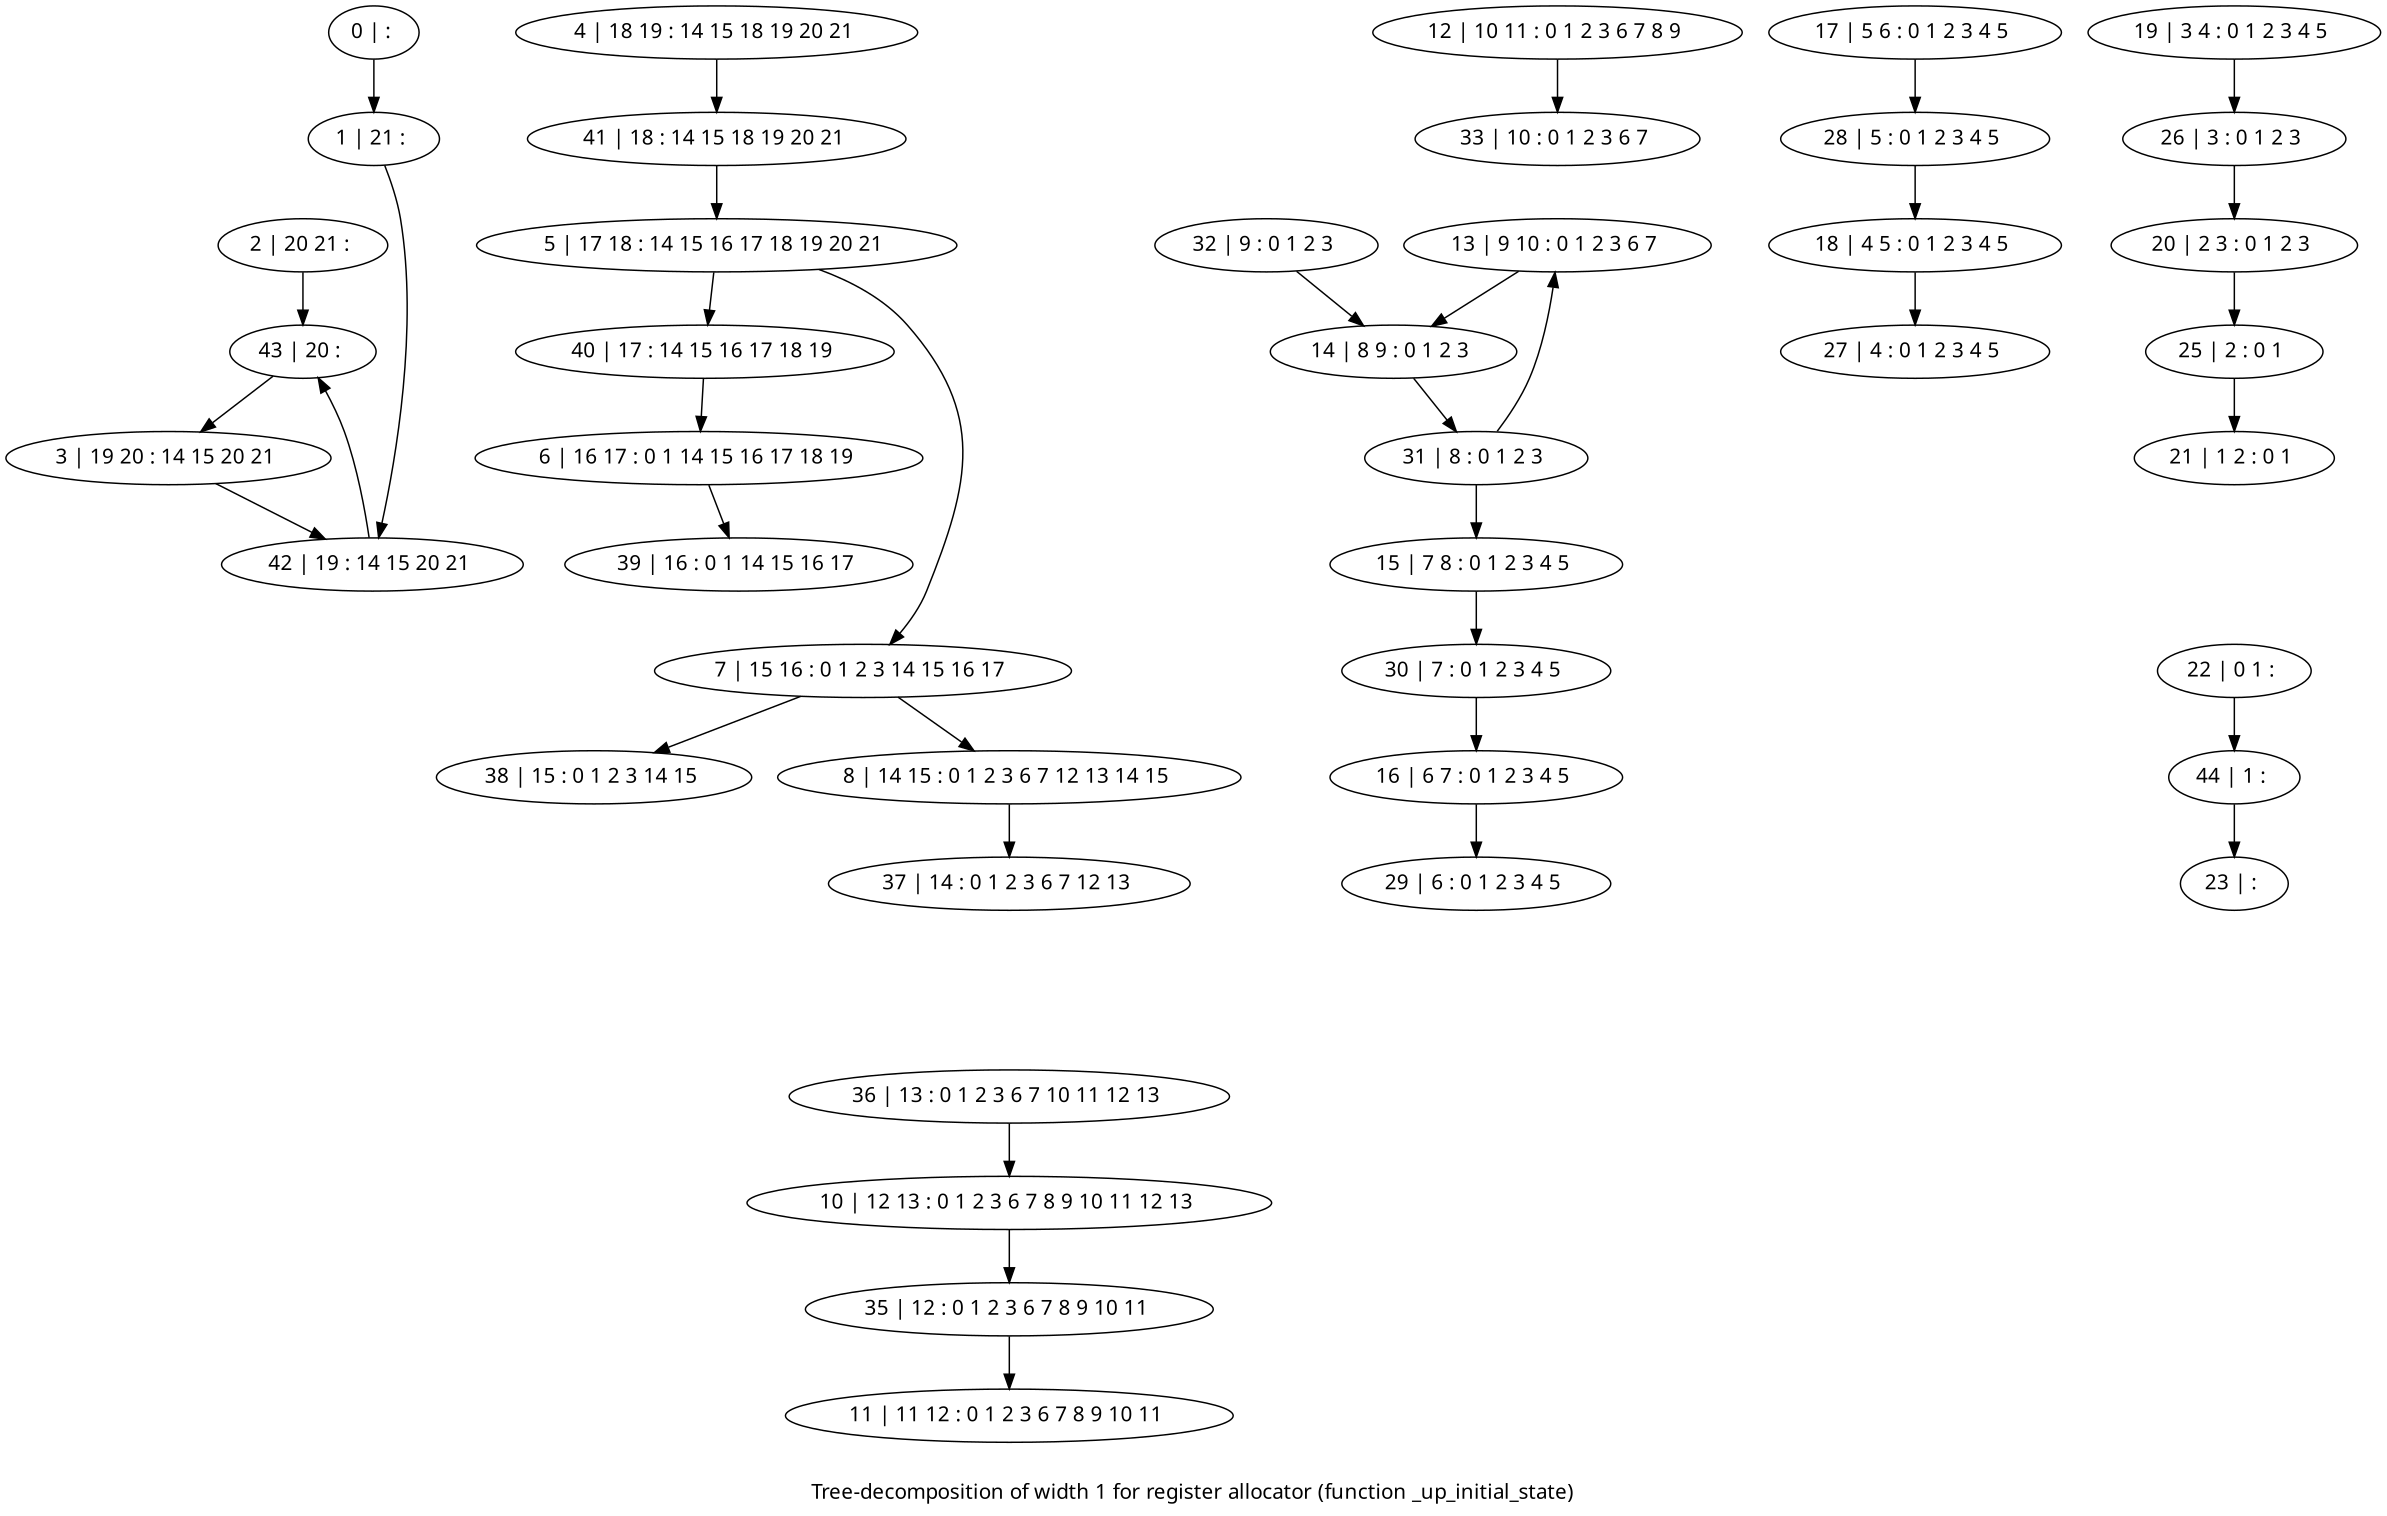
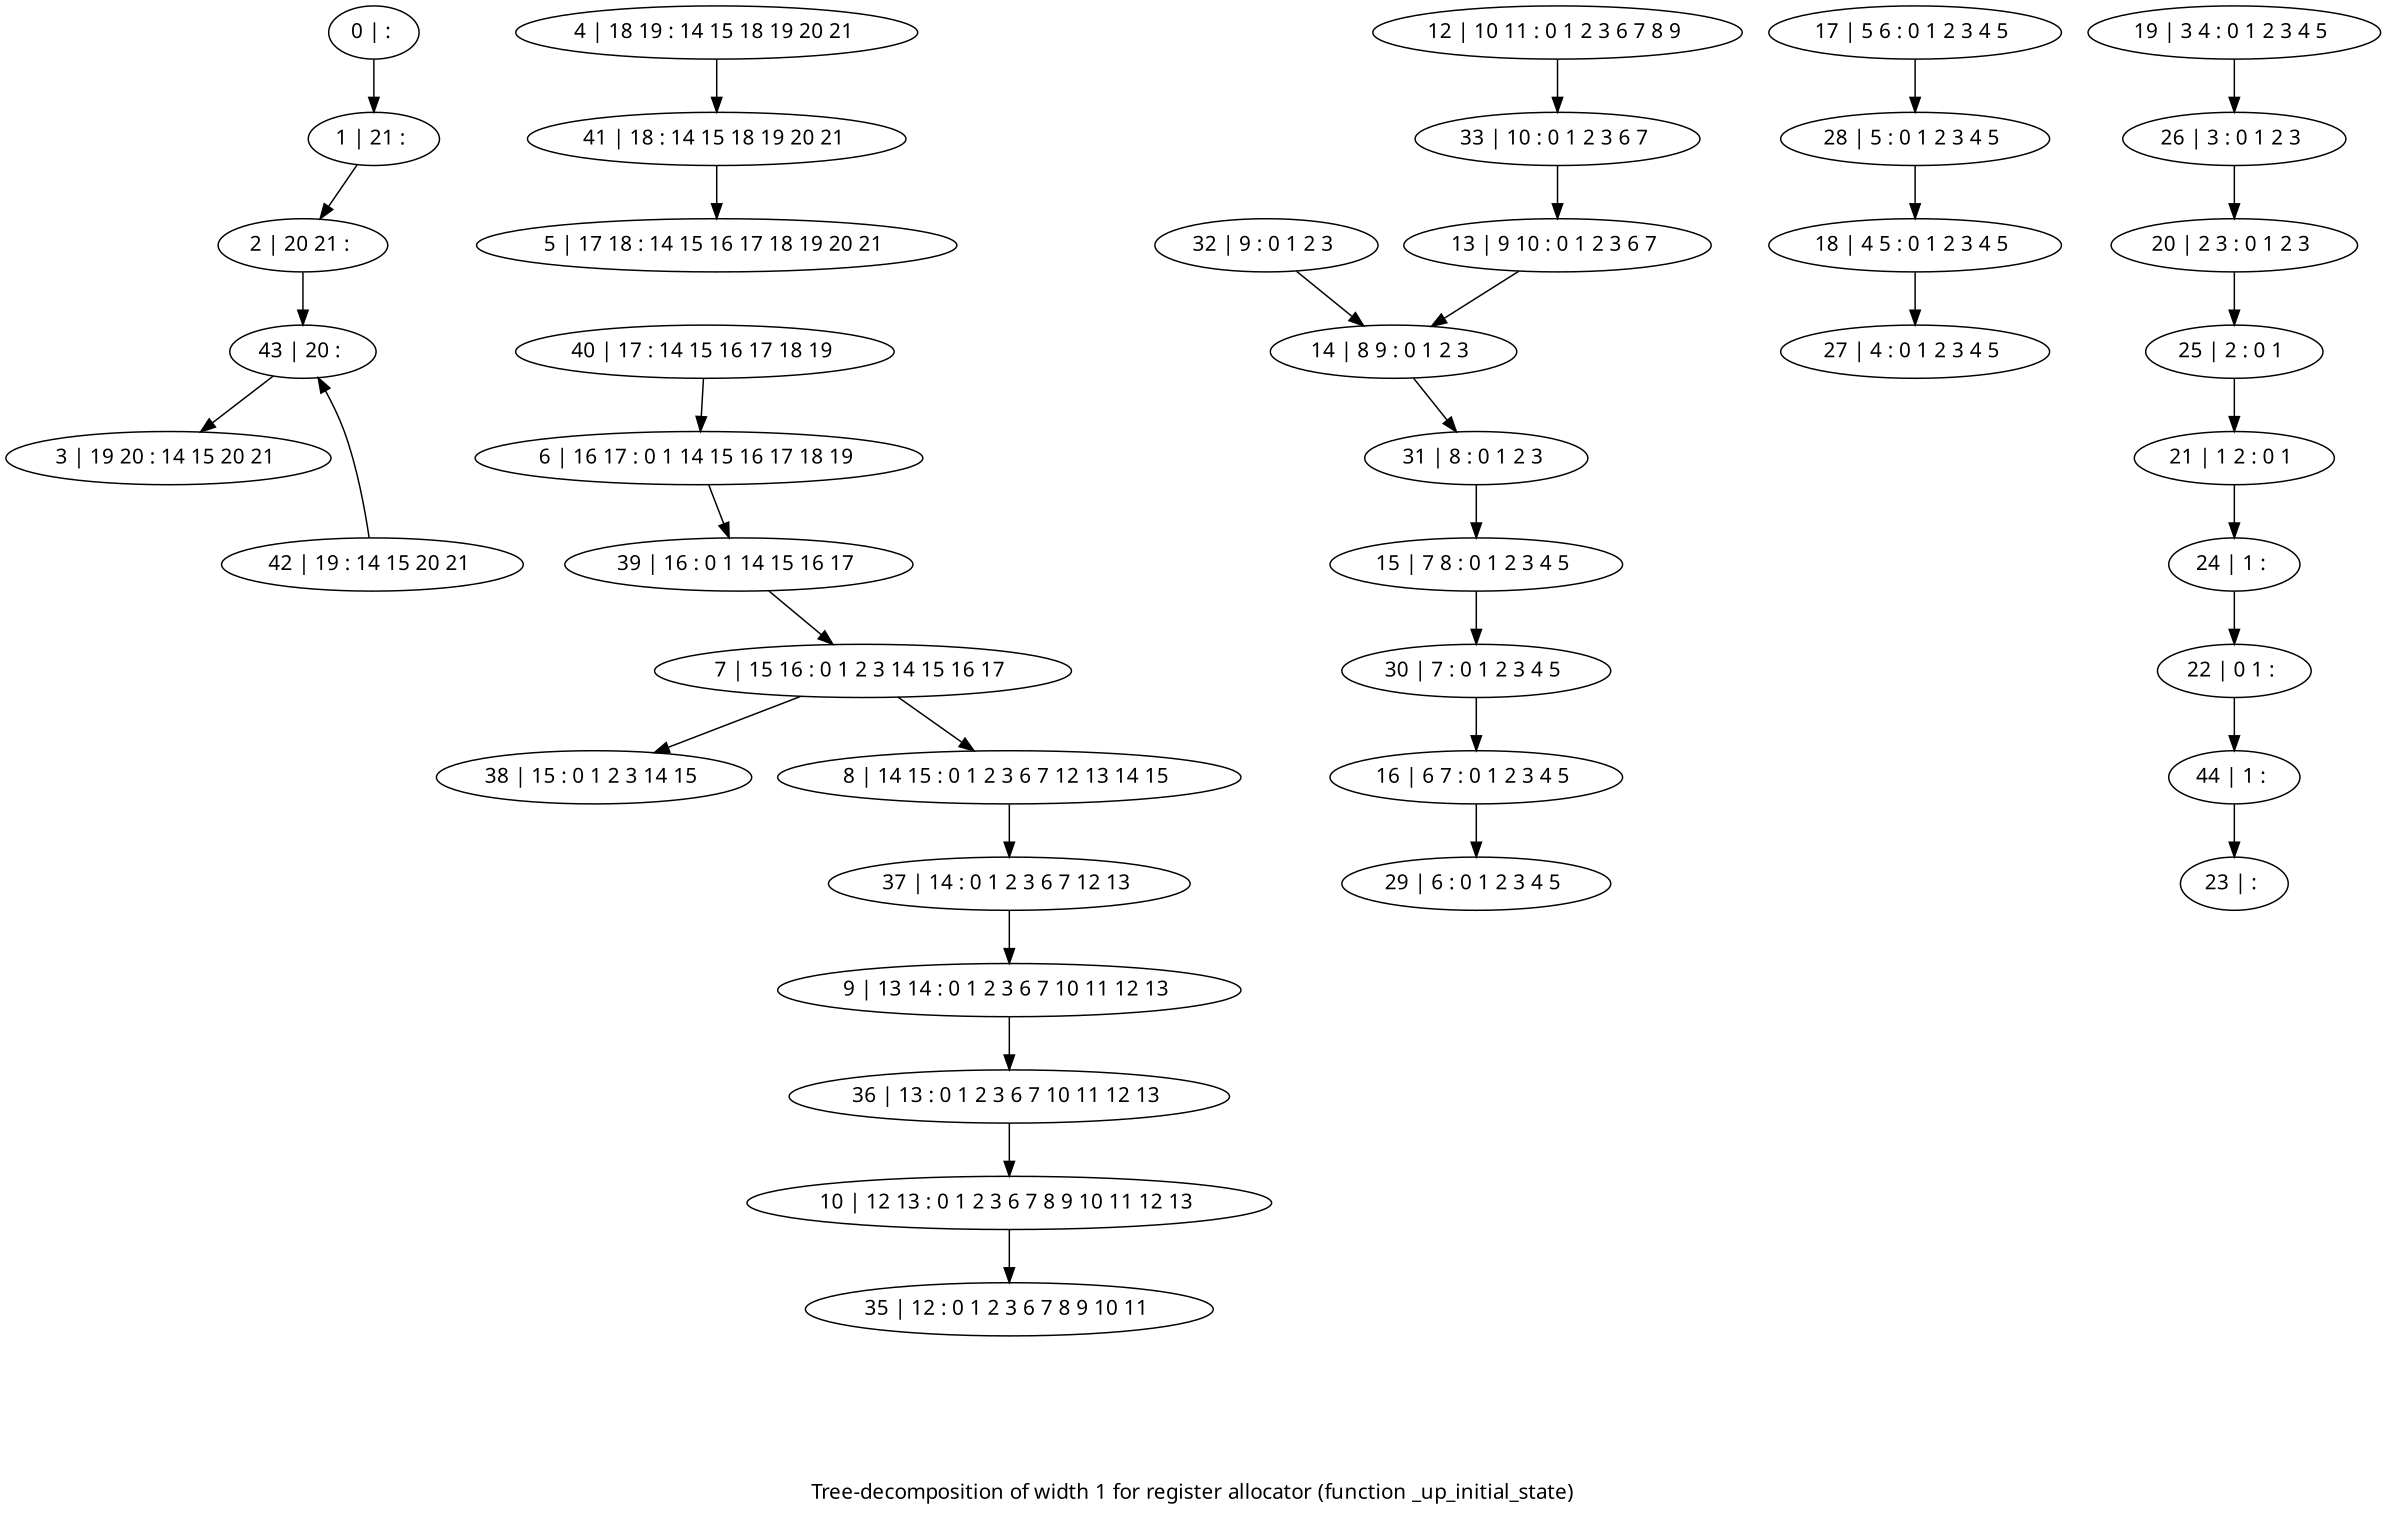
(712, 291) -> none
(406, 344) -> (343, 186)
(1535, 363) -> (1558, 185)
(960, 426) -> (795, 613)
(264, 508) -> none
none -> (2234, 565)
none -> (1009, 990)
(1009, 1416) -> none
